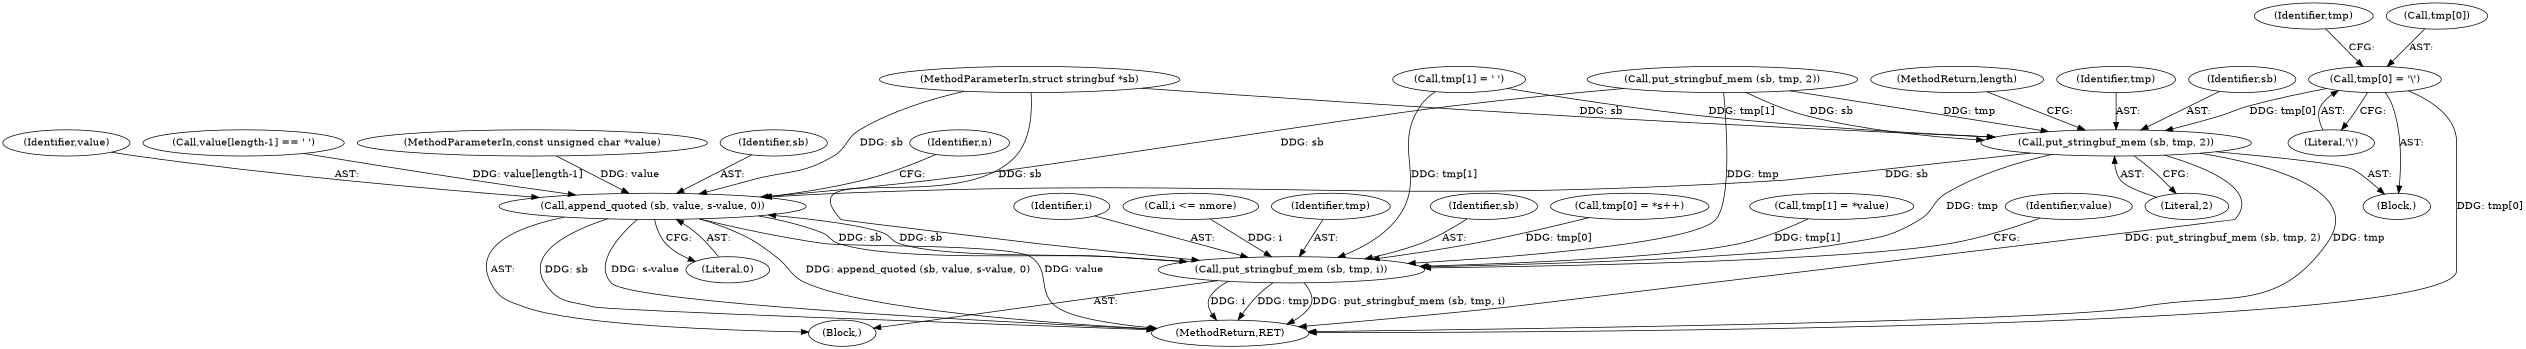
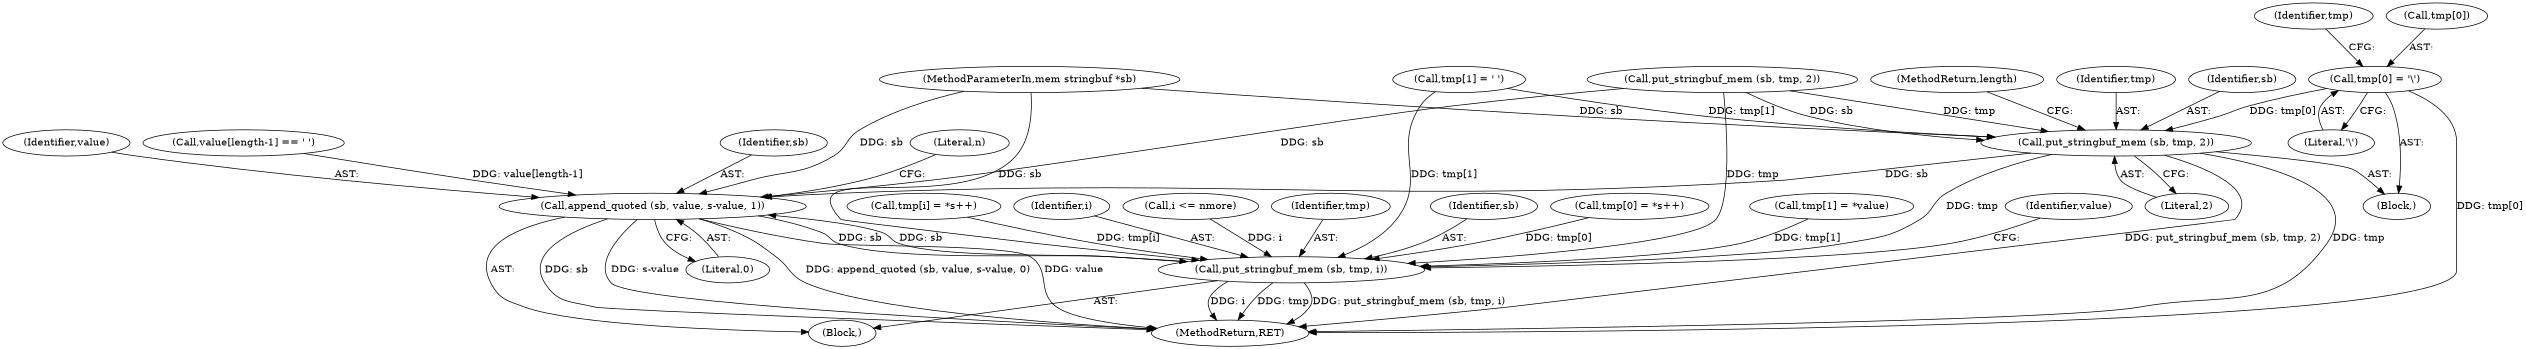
(1030, 79) -> (1030, 79)
(532, 143) -> none
(960, 143) -> (960, 143)
(653, 206) -> (653, 206)
none -> (924, 206)
